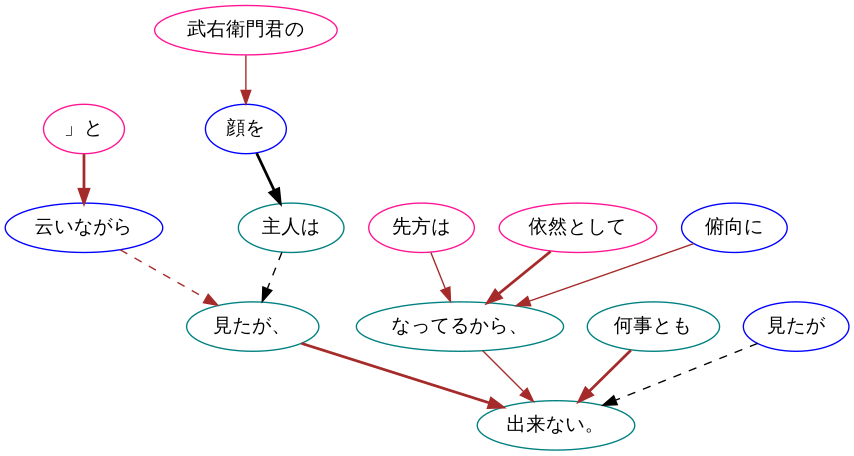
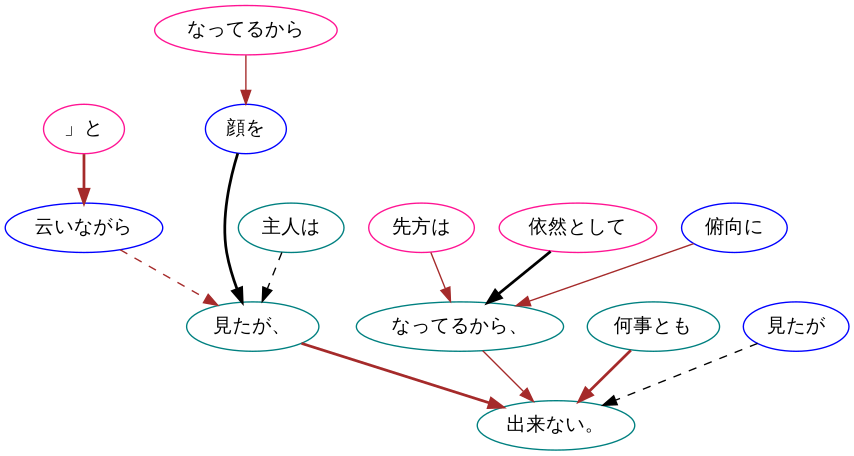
(246, 30) -> (246, 30)
(265, 172) -> (225, 222)
(524, 273) -> (524, 273)
